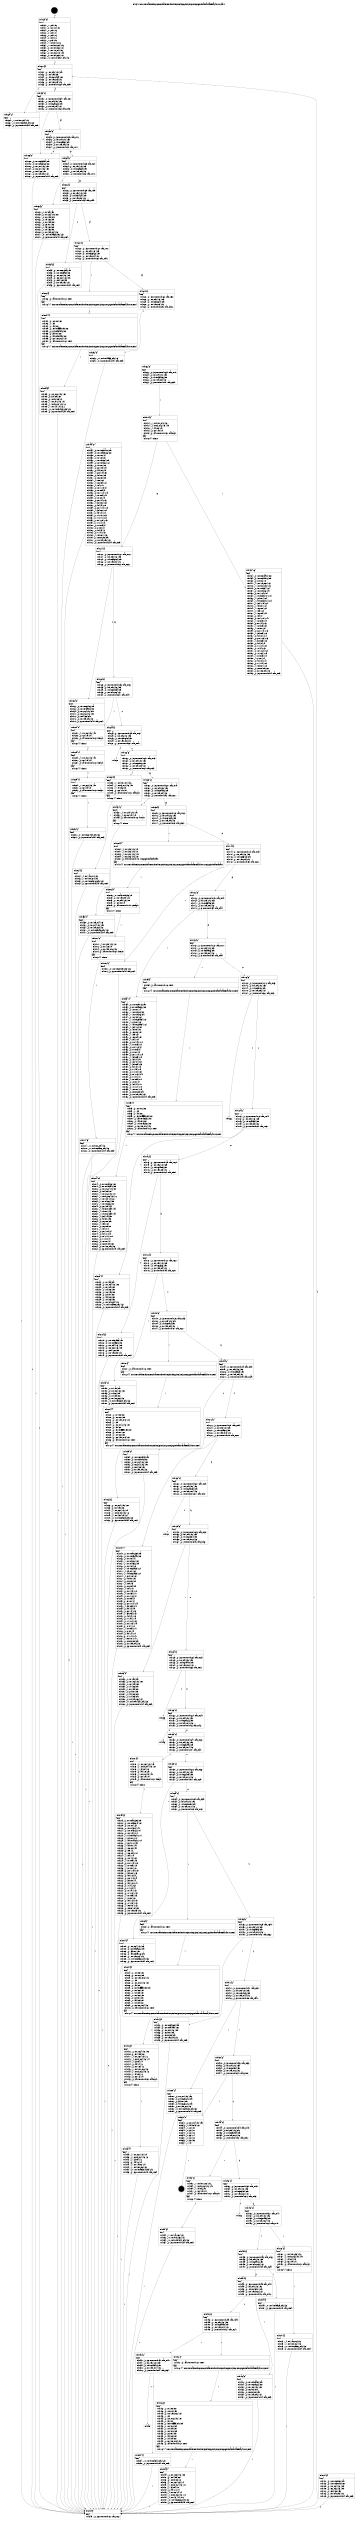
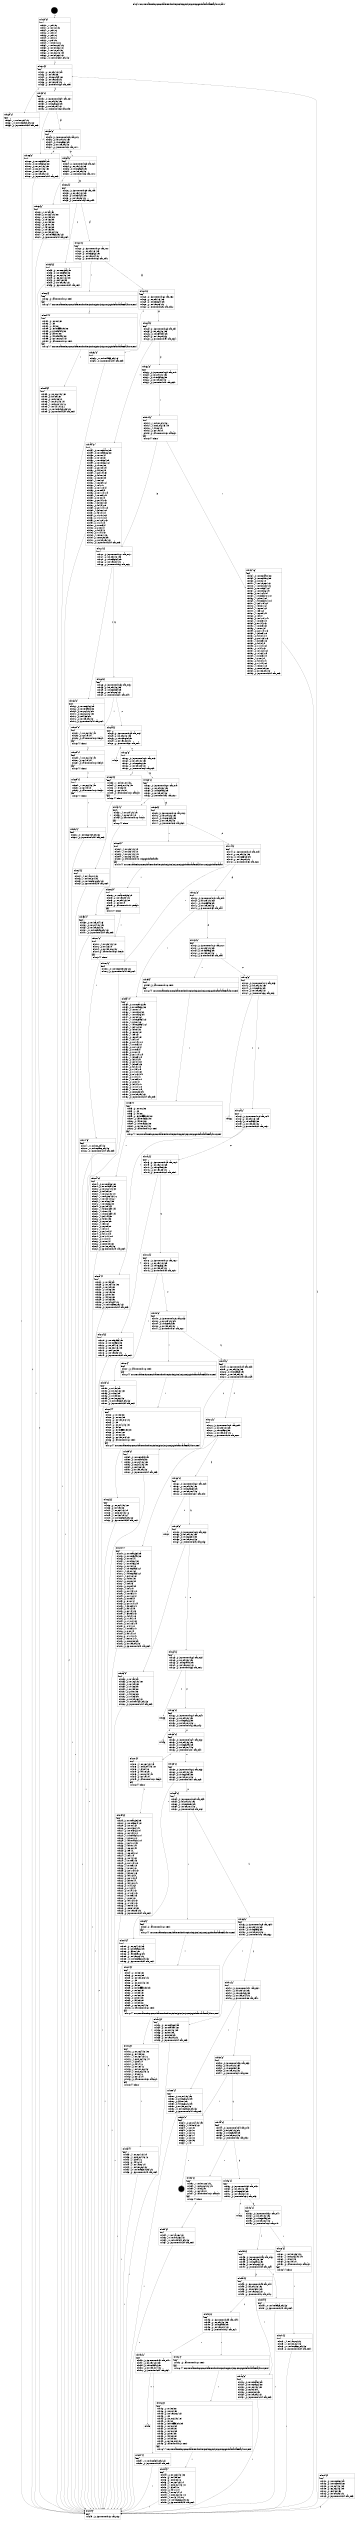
none -> (160, 331)
